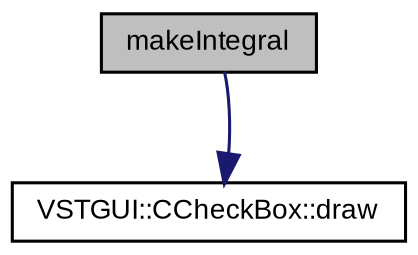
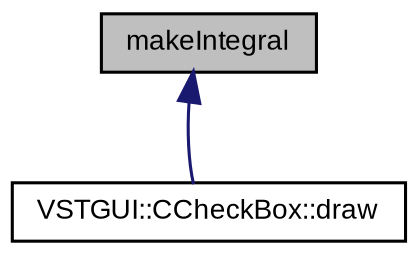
(229, 112) -> (189, 143)
